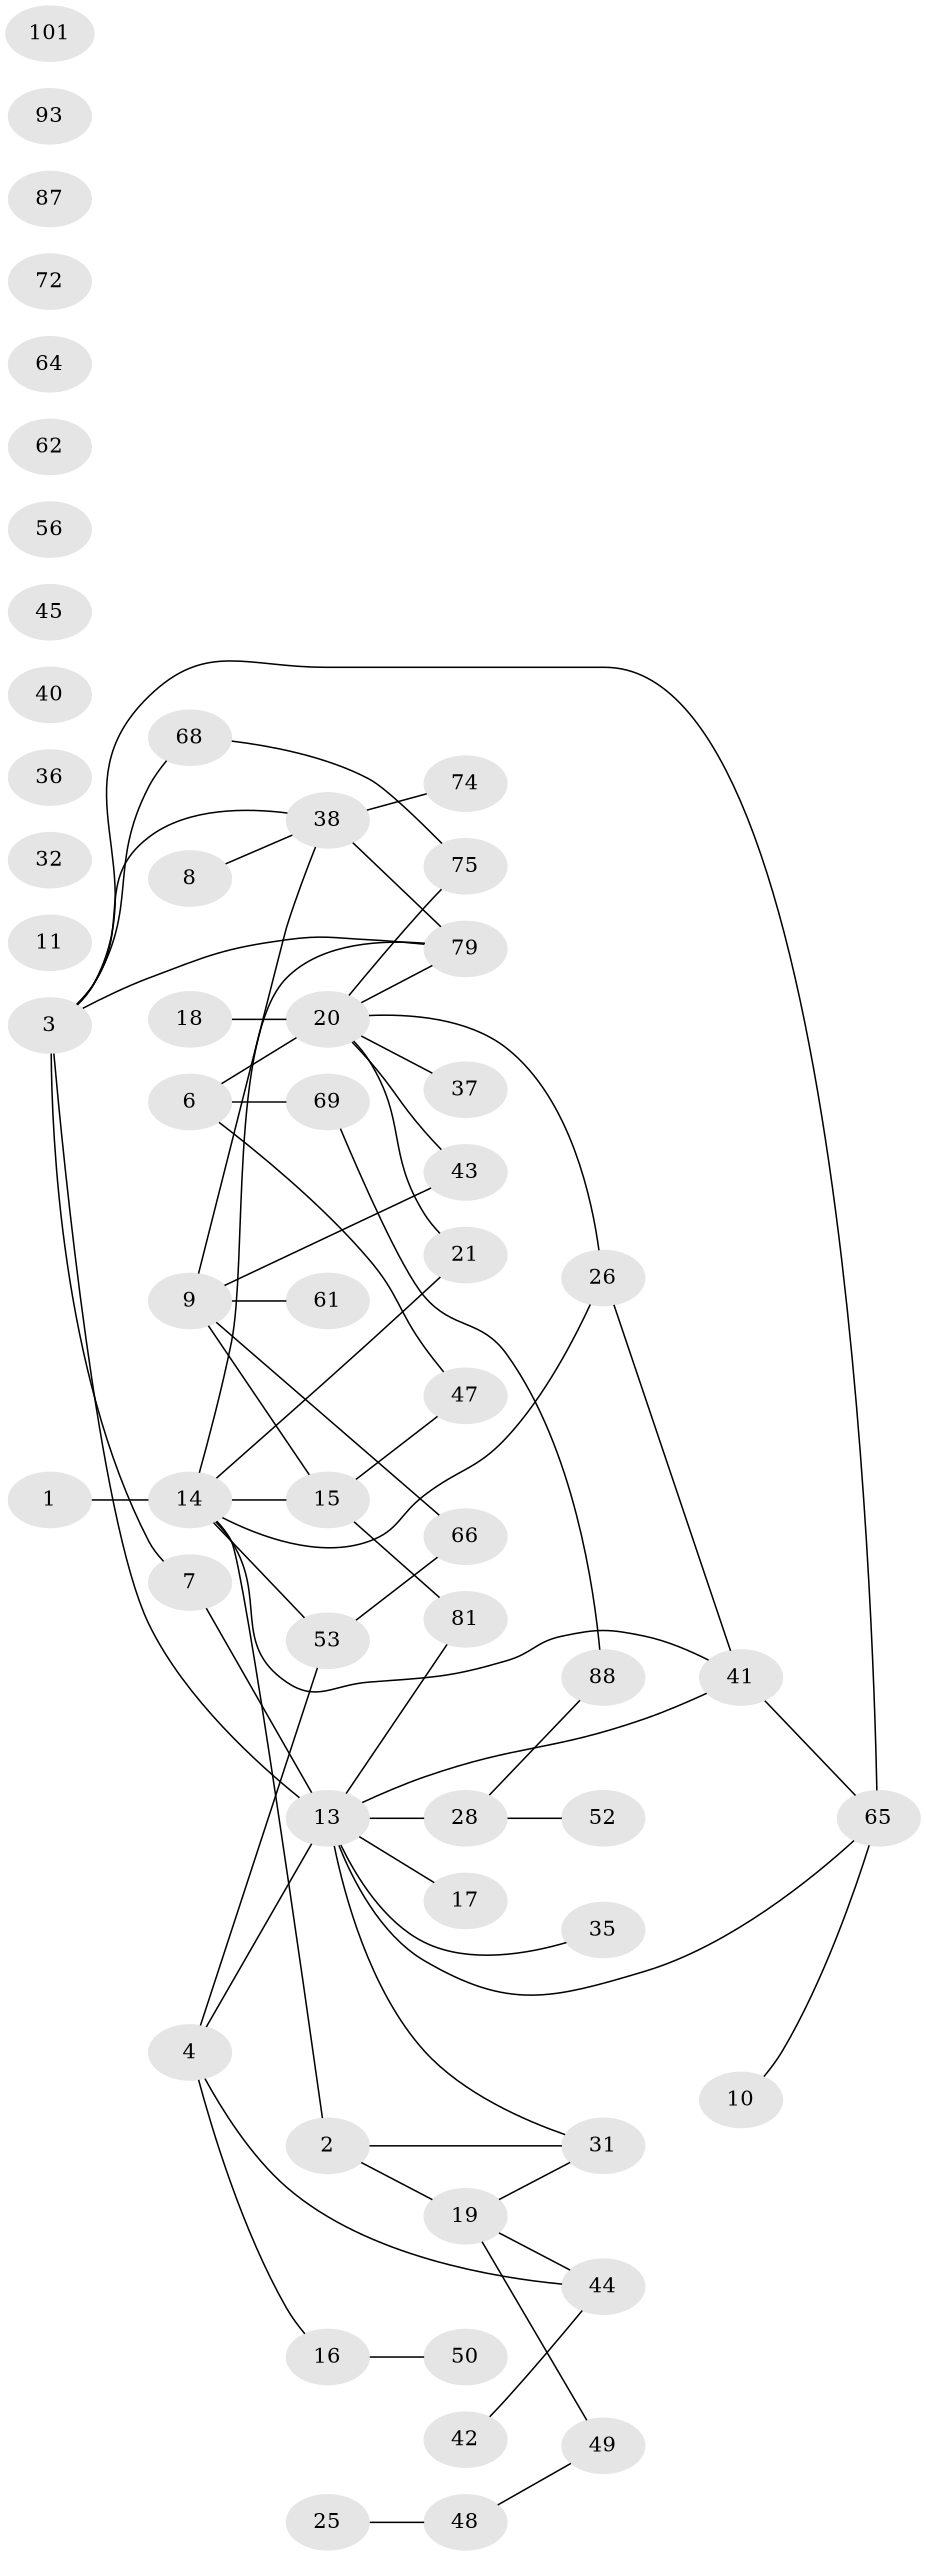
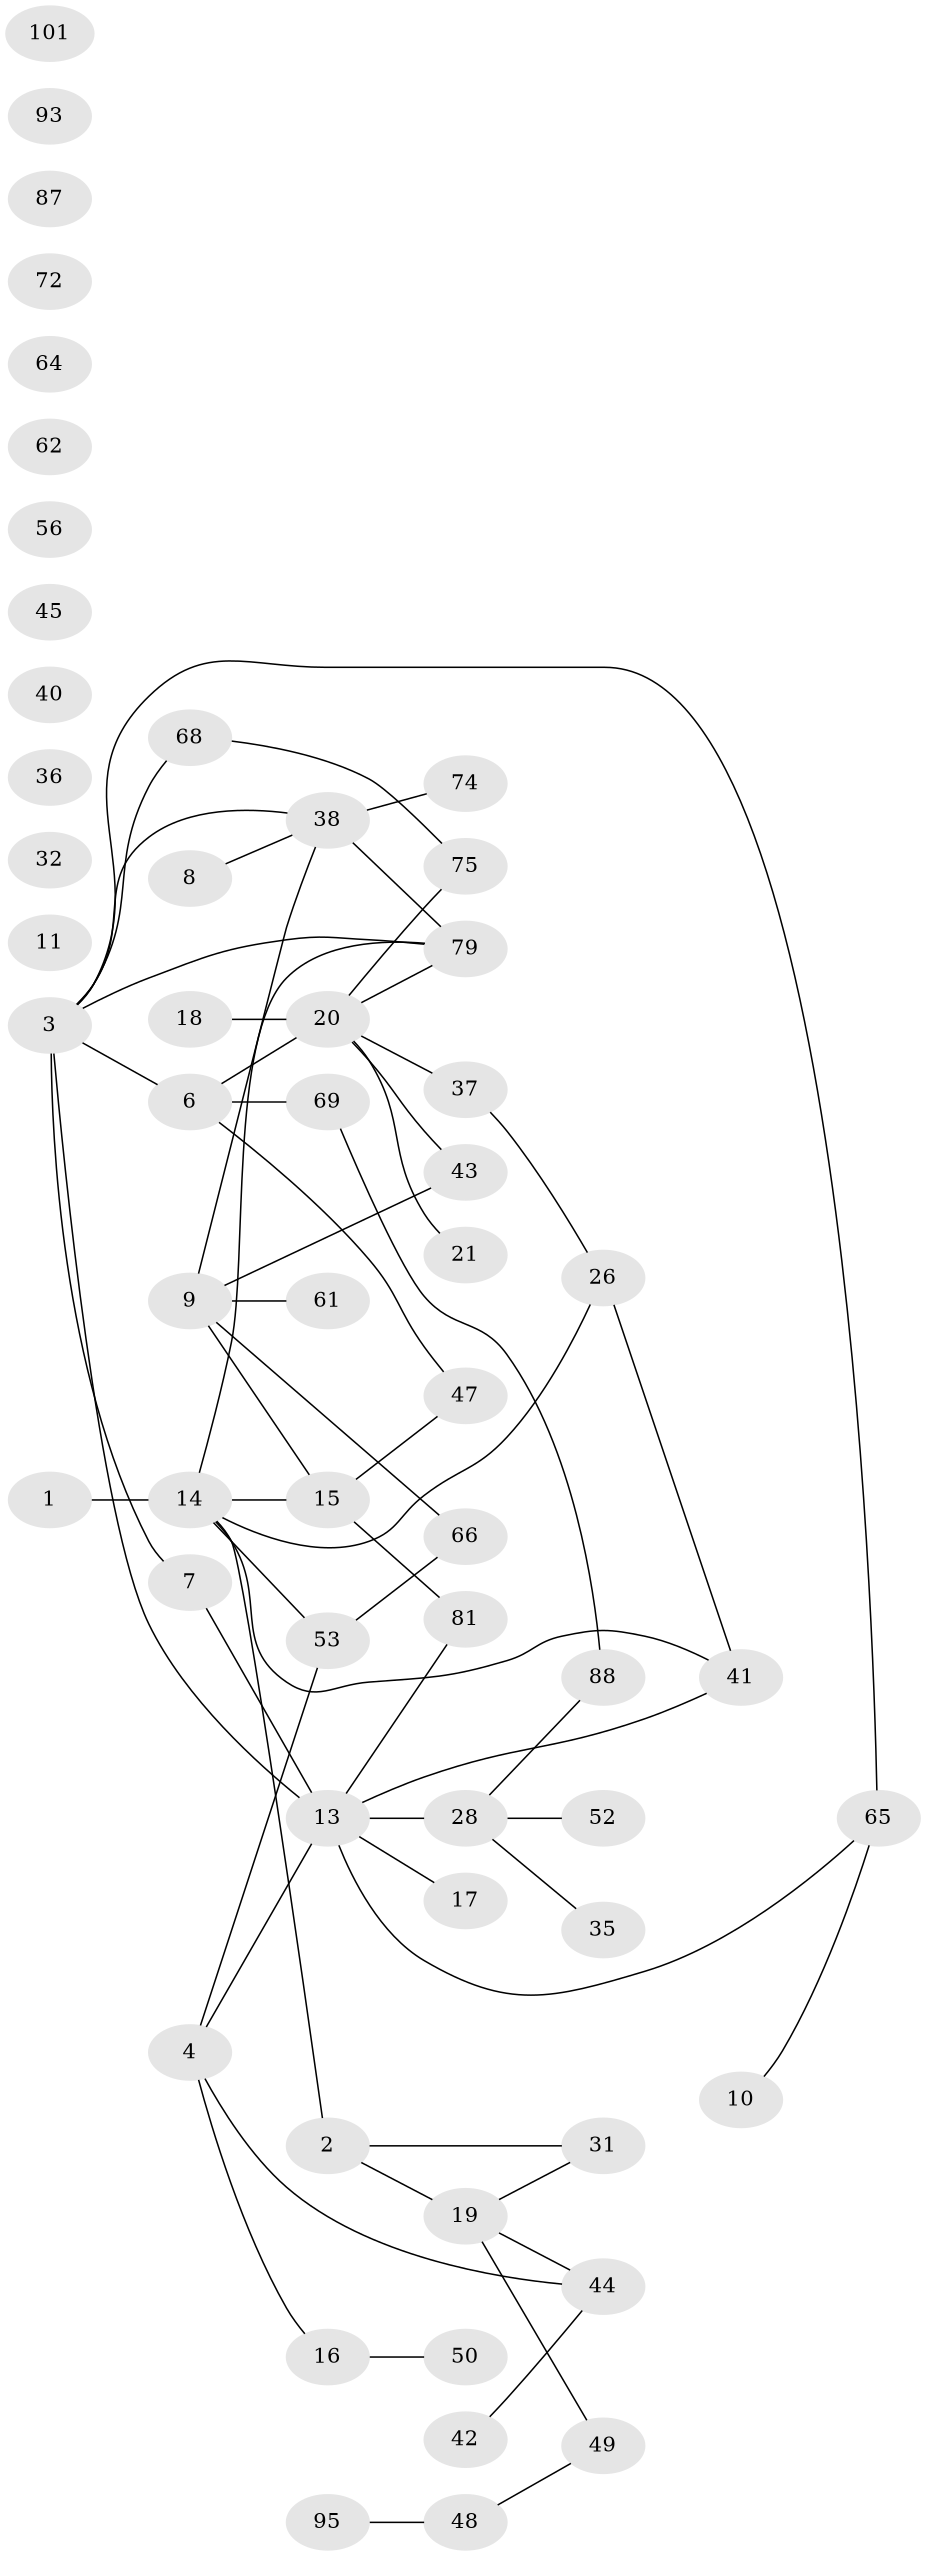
none -> (120, 1064)
(535, 1078) -> (542, 1180)
(329, 1378) -> none
(810, 1748) -> none
(431, 1945) -> (534, 1874)
(405, 2027) -> none
(328, 2522) -> (328, 2522)
